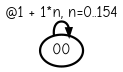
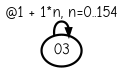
(62, 51) -> (62, 51)
